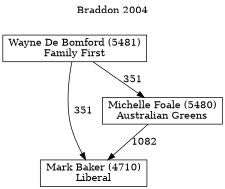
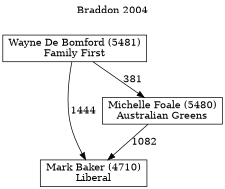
(133, 80) -> (133, 80)
(83, 111) -> (83, 111)
